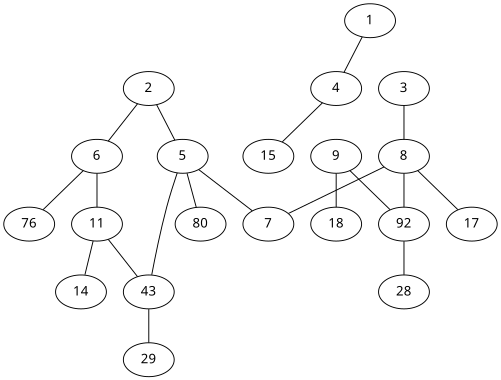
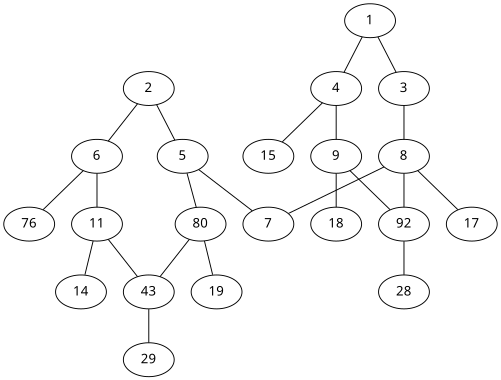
none -> (387, 55)
none -> (336, 123)
(163, 223) -> (175, 258)
none -> (217, 292)
